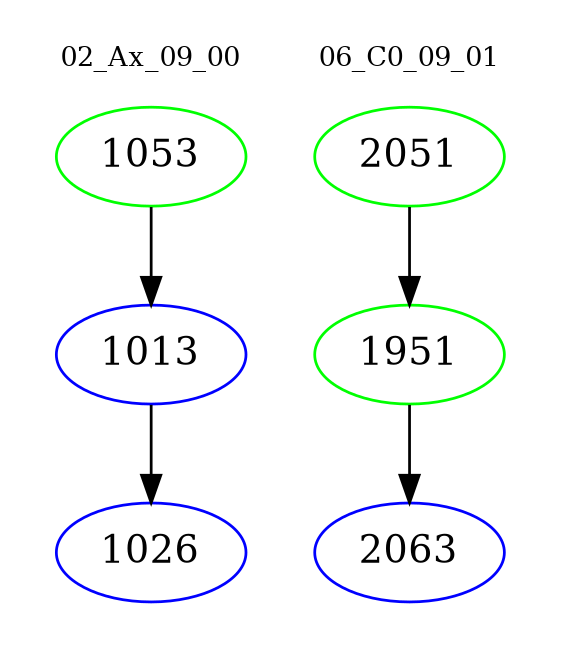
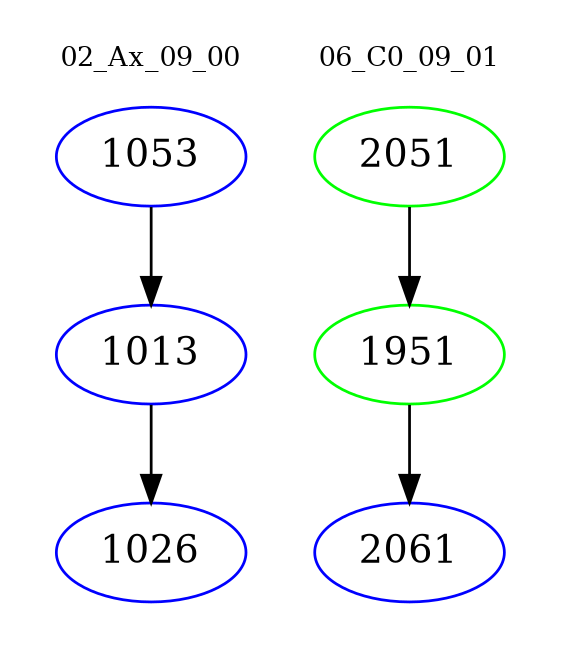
(151, 157) -> (151, 157)
(410, 552) -> (410, 552)
